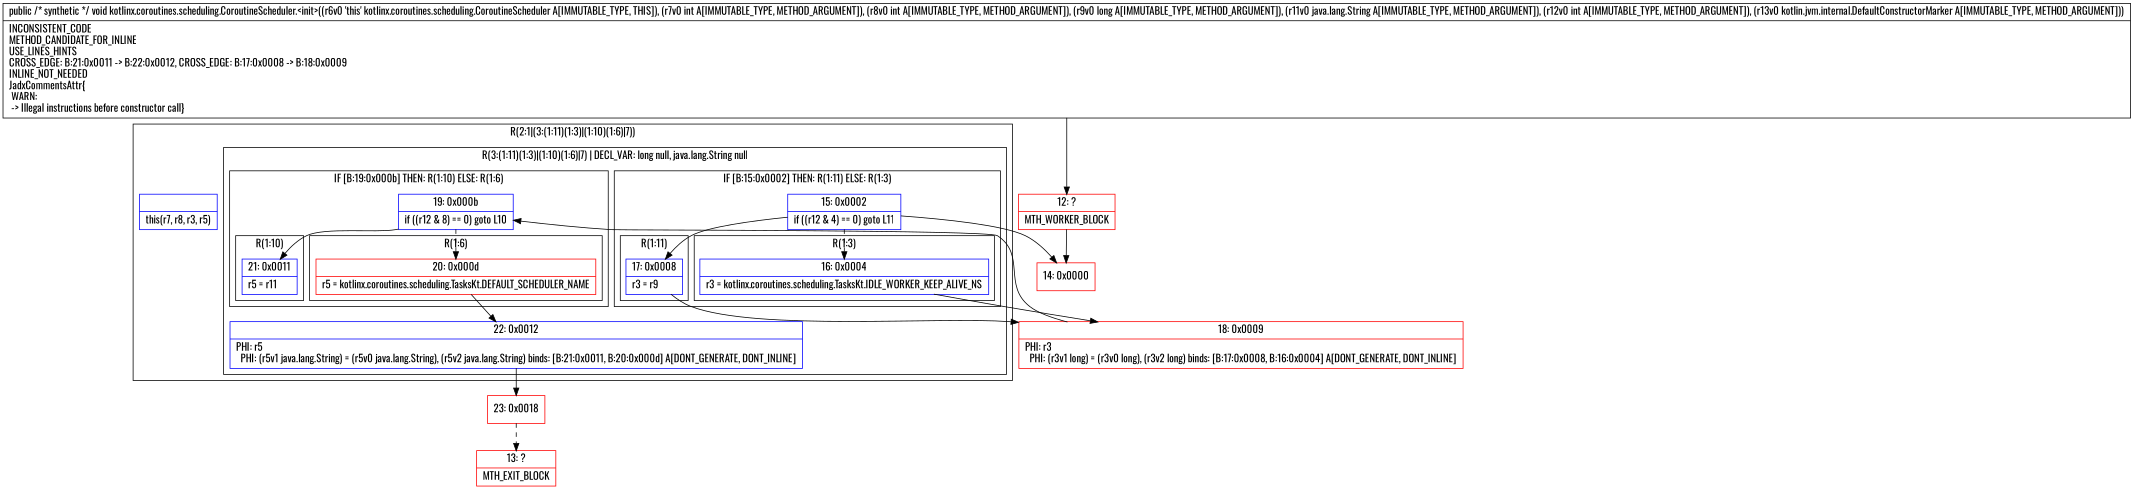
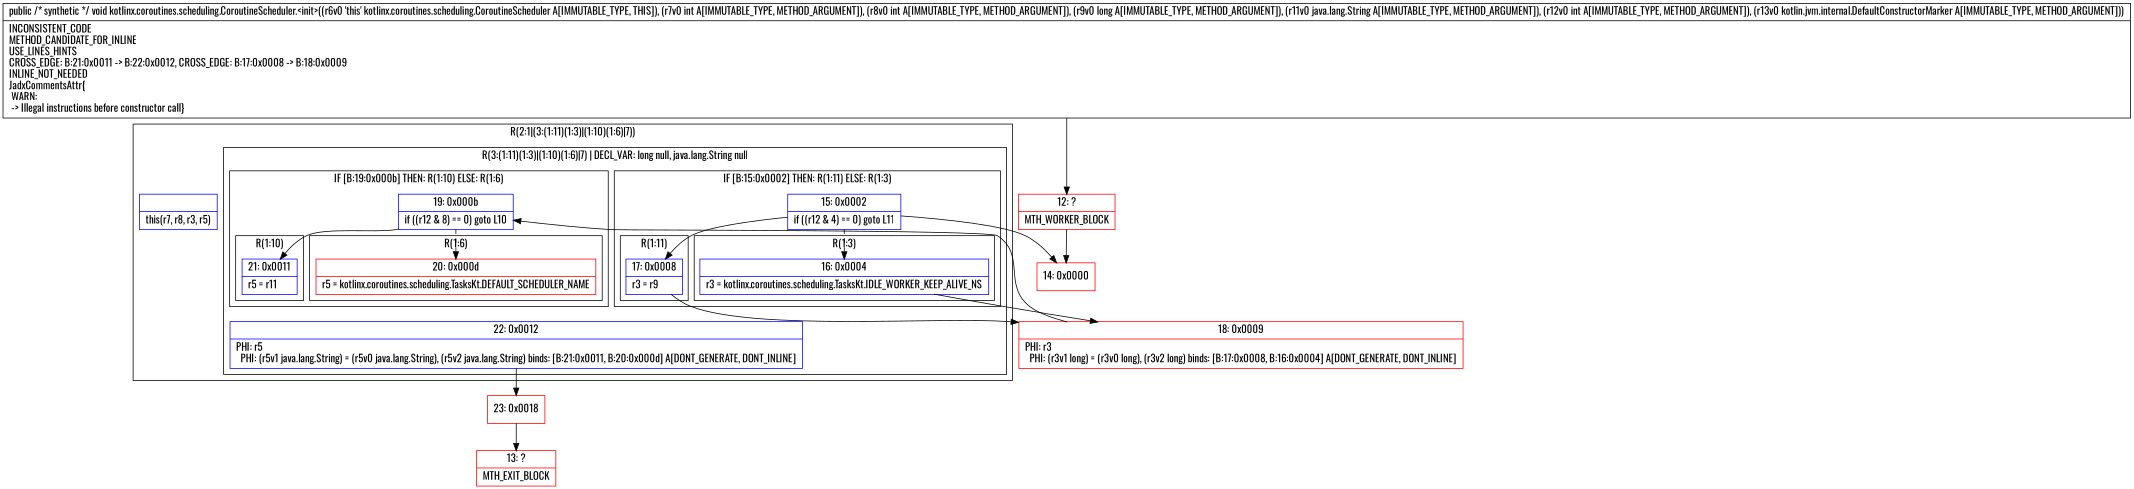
(481, 305) -> none
(516, 433) -> (516, 433)
